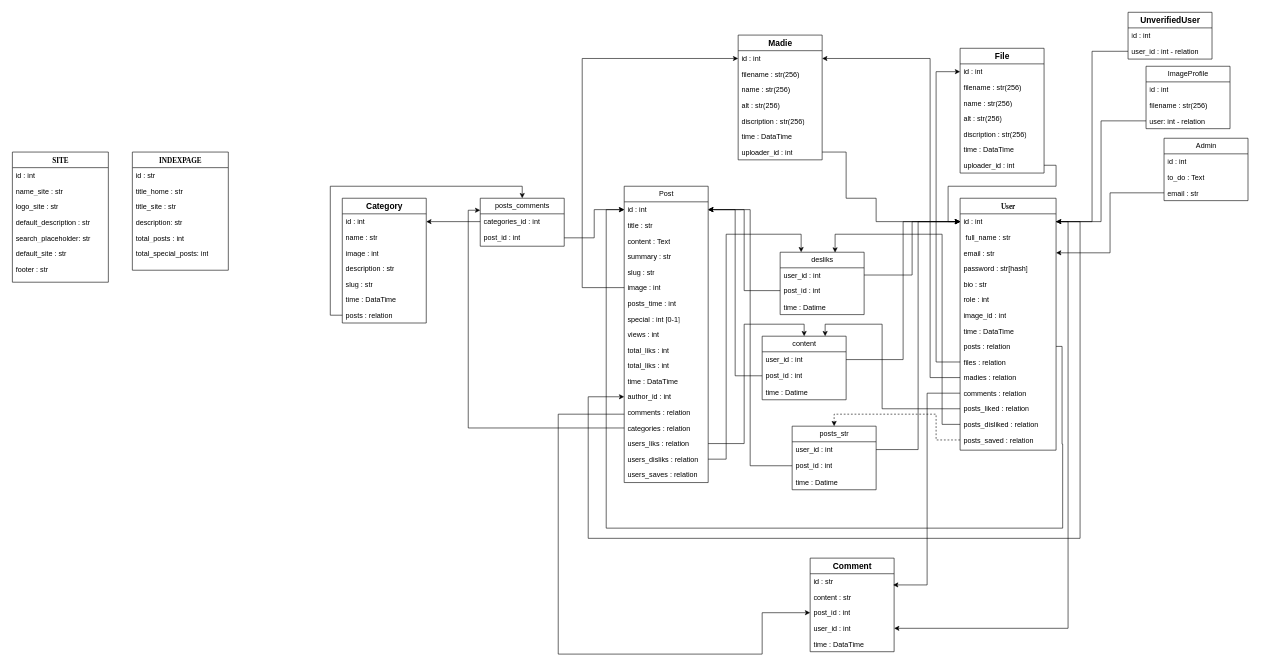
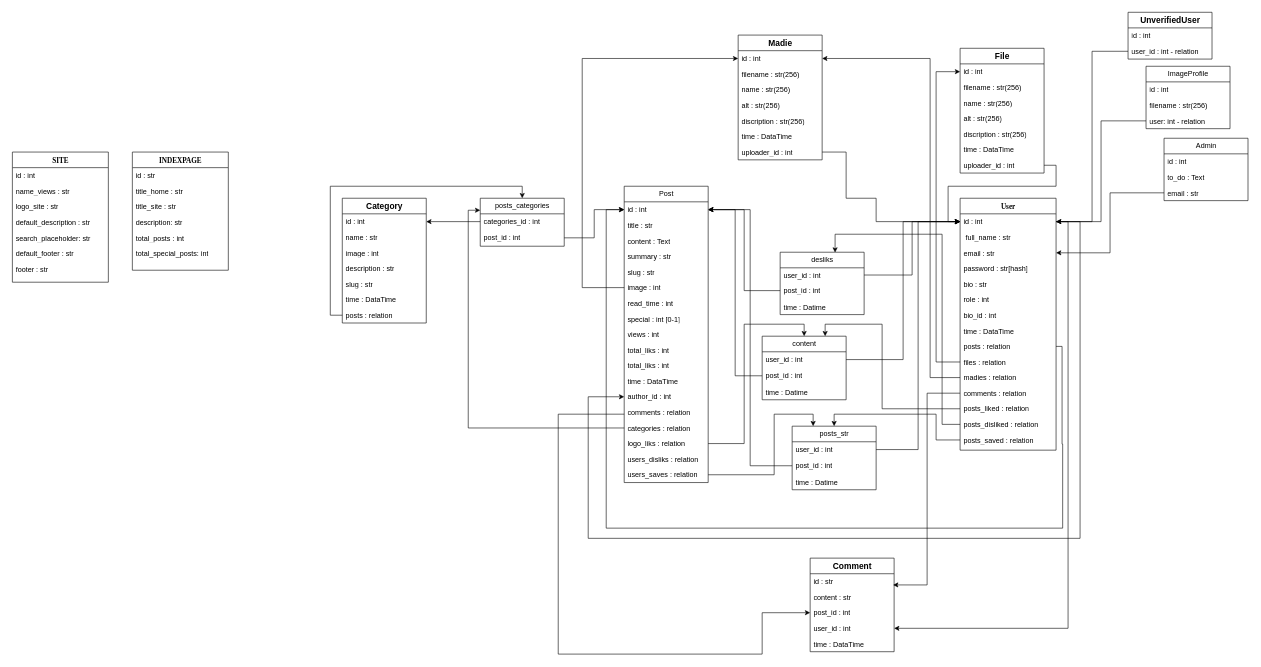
(42, 192) -> (44, 192)
(523, 206) -> (523, 206)
(800, 234) -> none
(48, 254) -> (52, 254)
(655, 304) -> (653, 304)
(987, 316) -> (982, 316)
(905, 414) -> (905, 414)
none -> (813, 416)
(664, 444) -> (661, 444)
